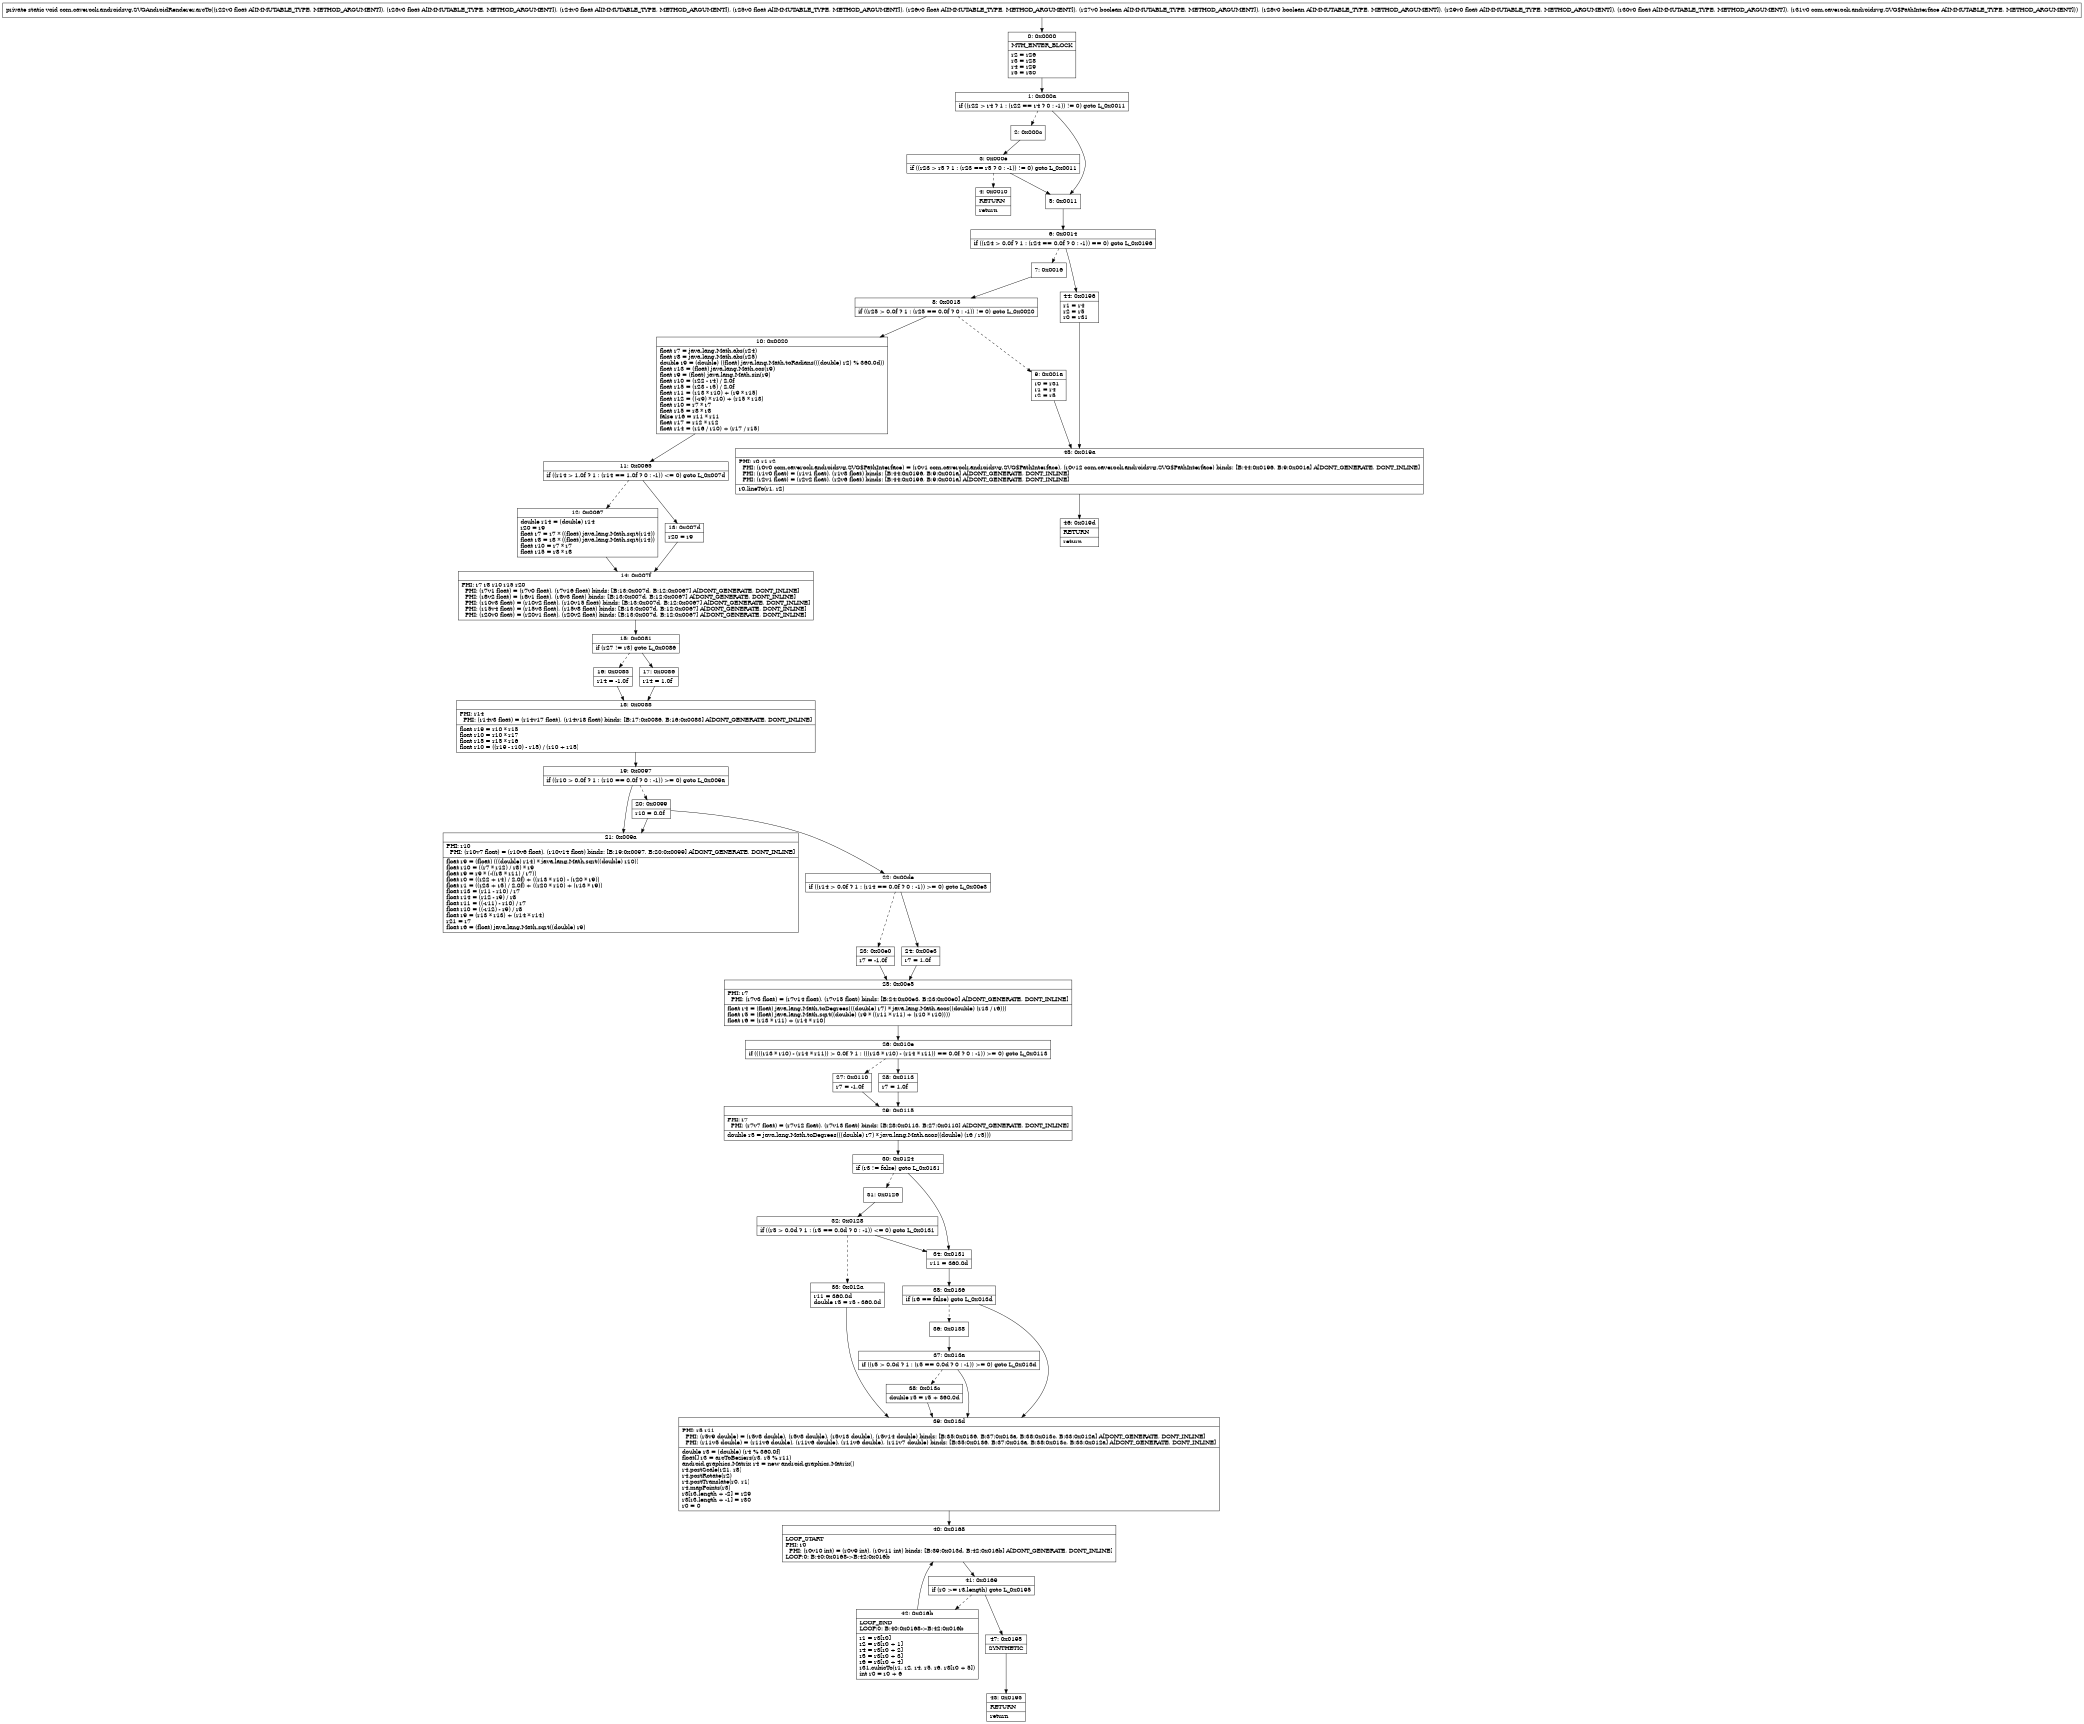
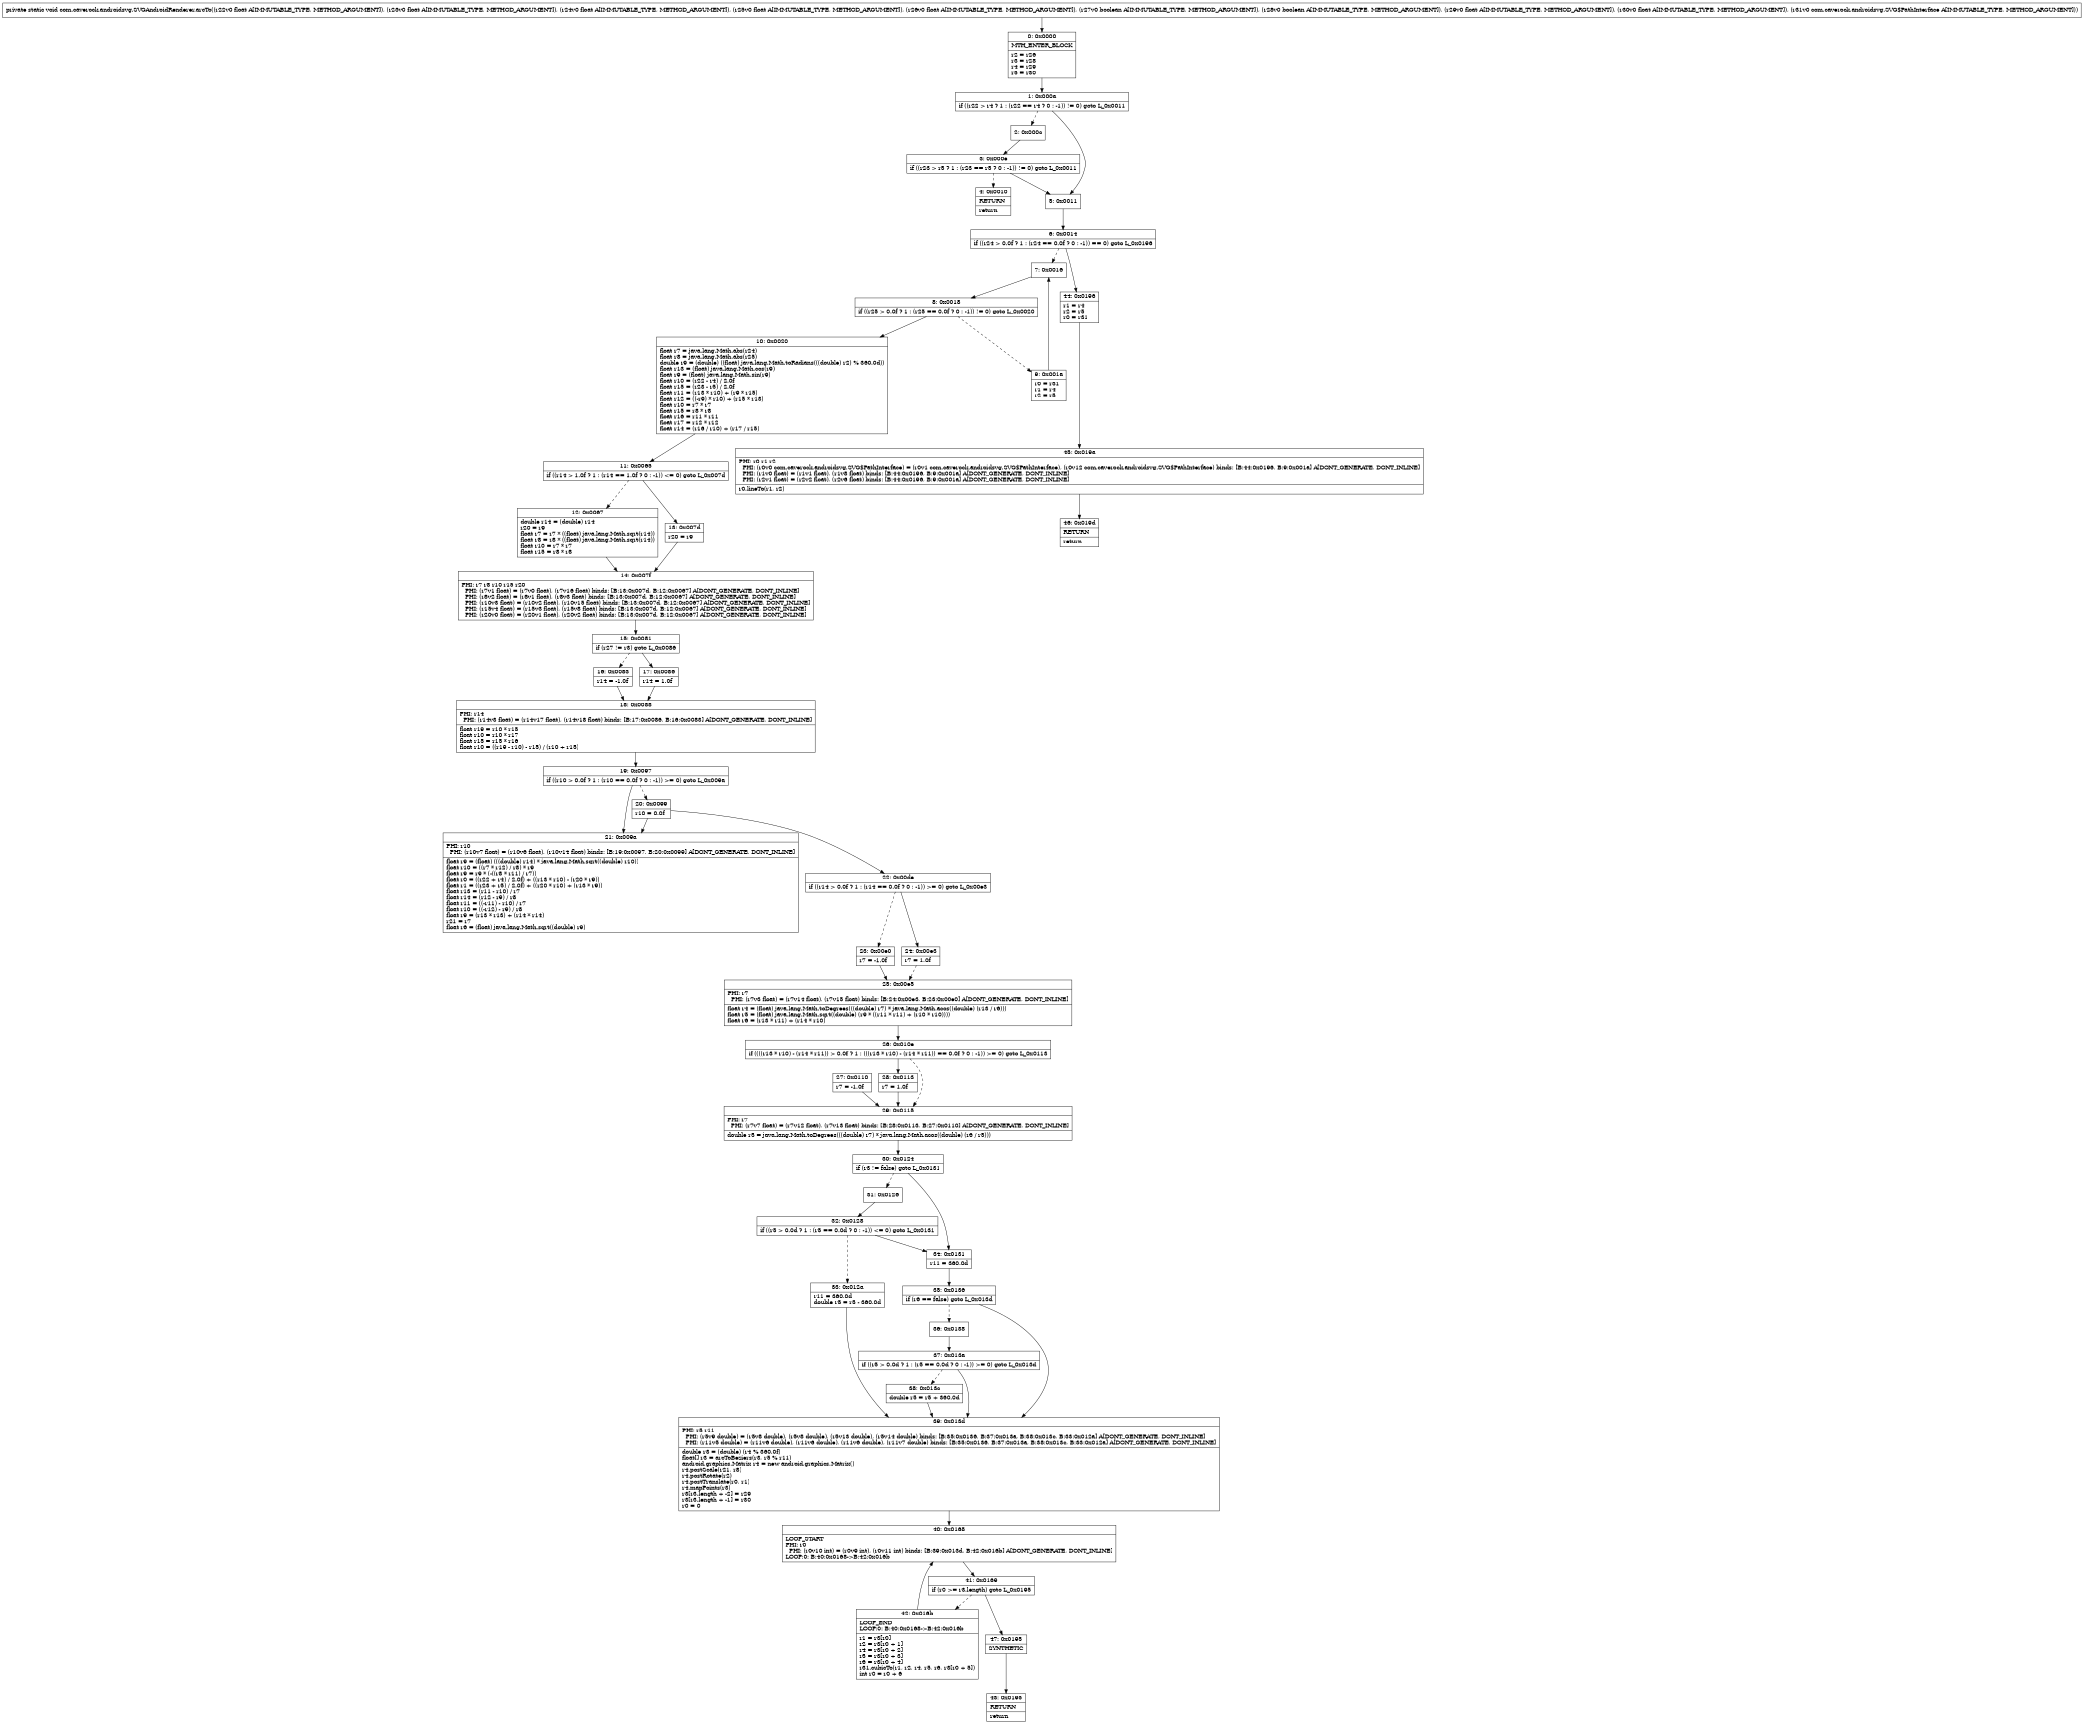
(690, 417) -> (689, 417)
(1062, 423) -> (1049, 326)
(914, 971) -> (914, 971)
(877, 1065) -> (923, 1080)
